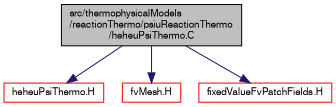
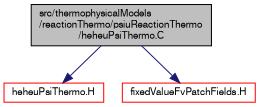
(152, 93) -> none
